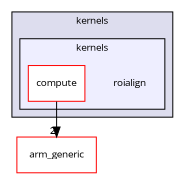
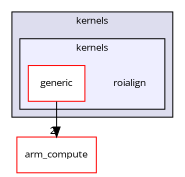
(57, 83) -> (57, 83)
(57, 155) -> (57, 155)
